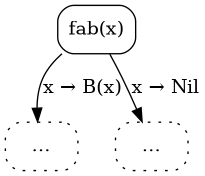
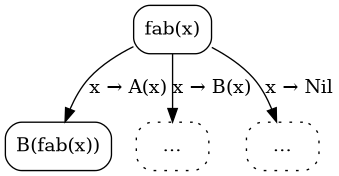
none -> (58, 146)
